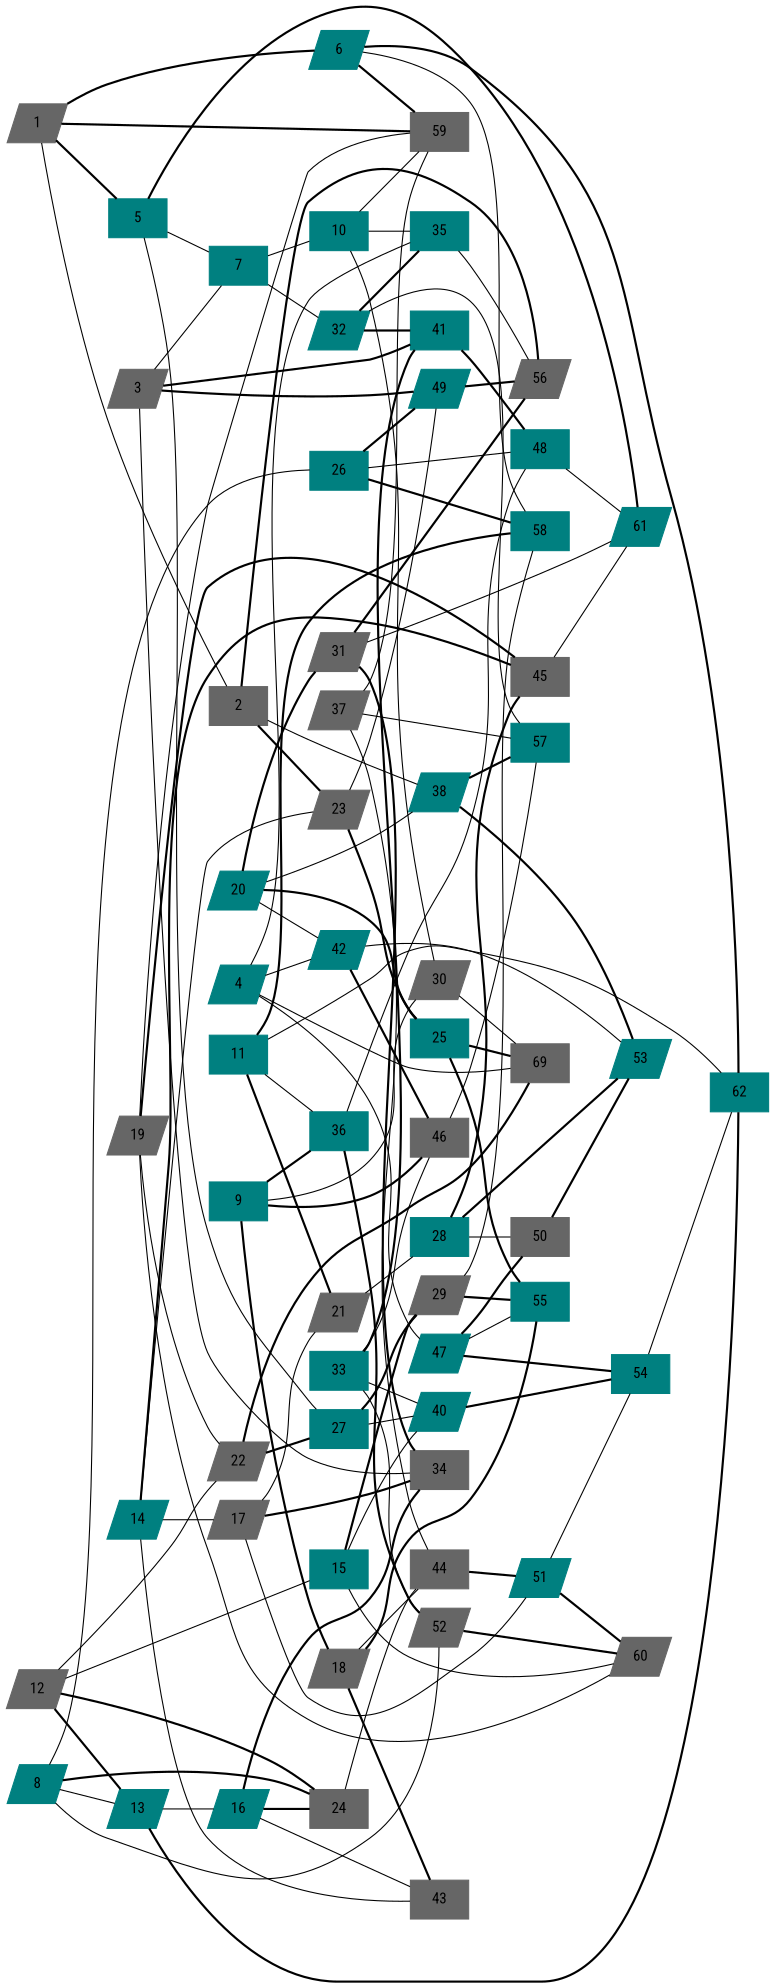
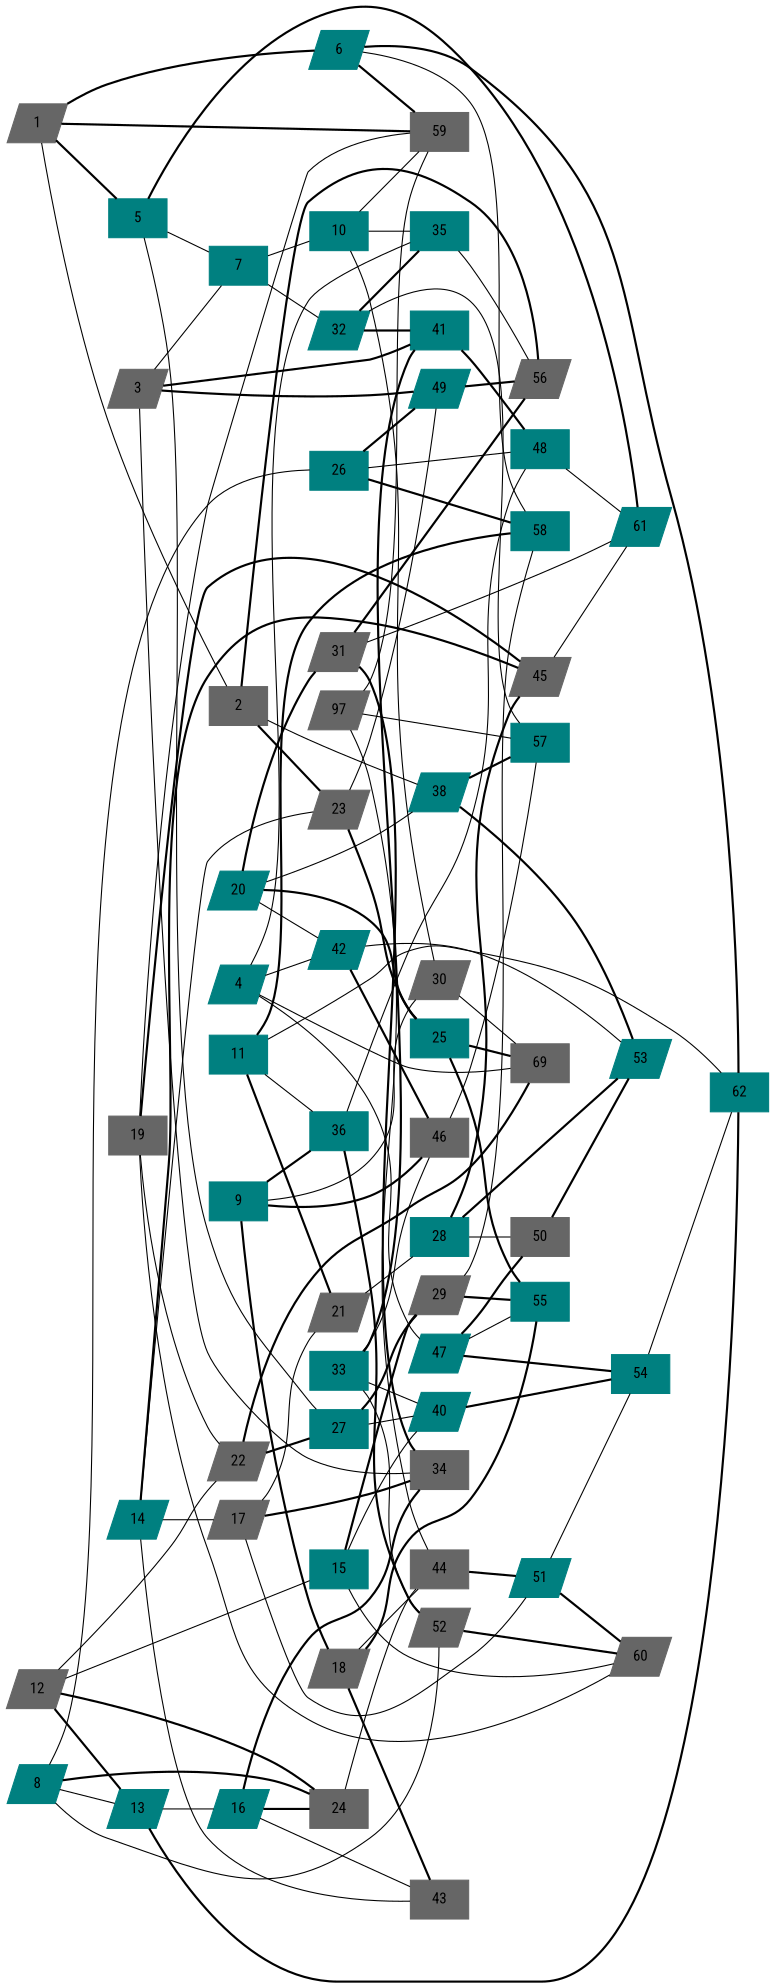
(540, 677) -> (540, 677)
(339, 710) -> (339, 710)
(138, 1135) -> (138, 1135)
